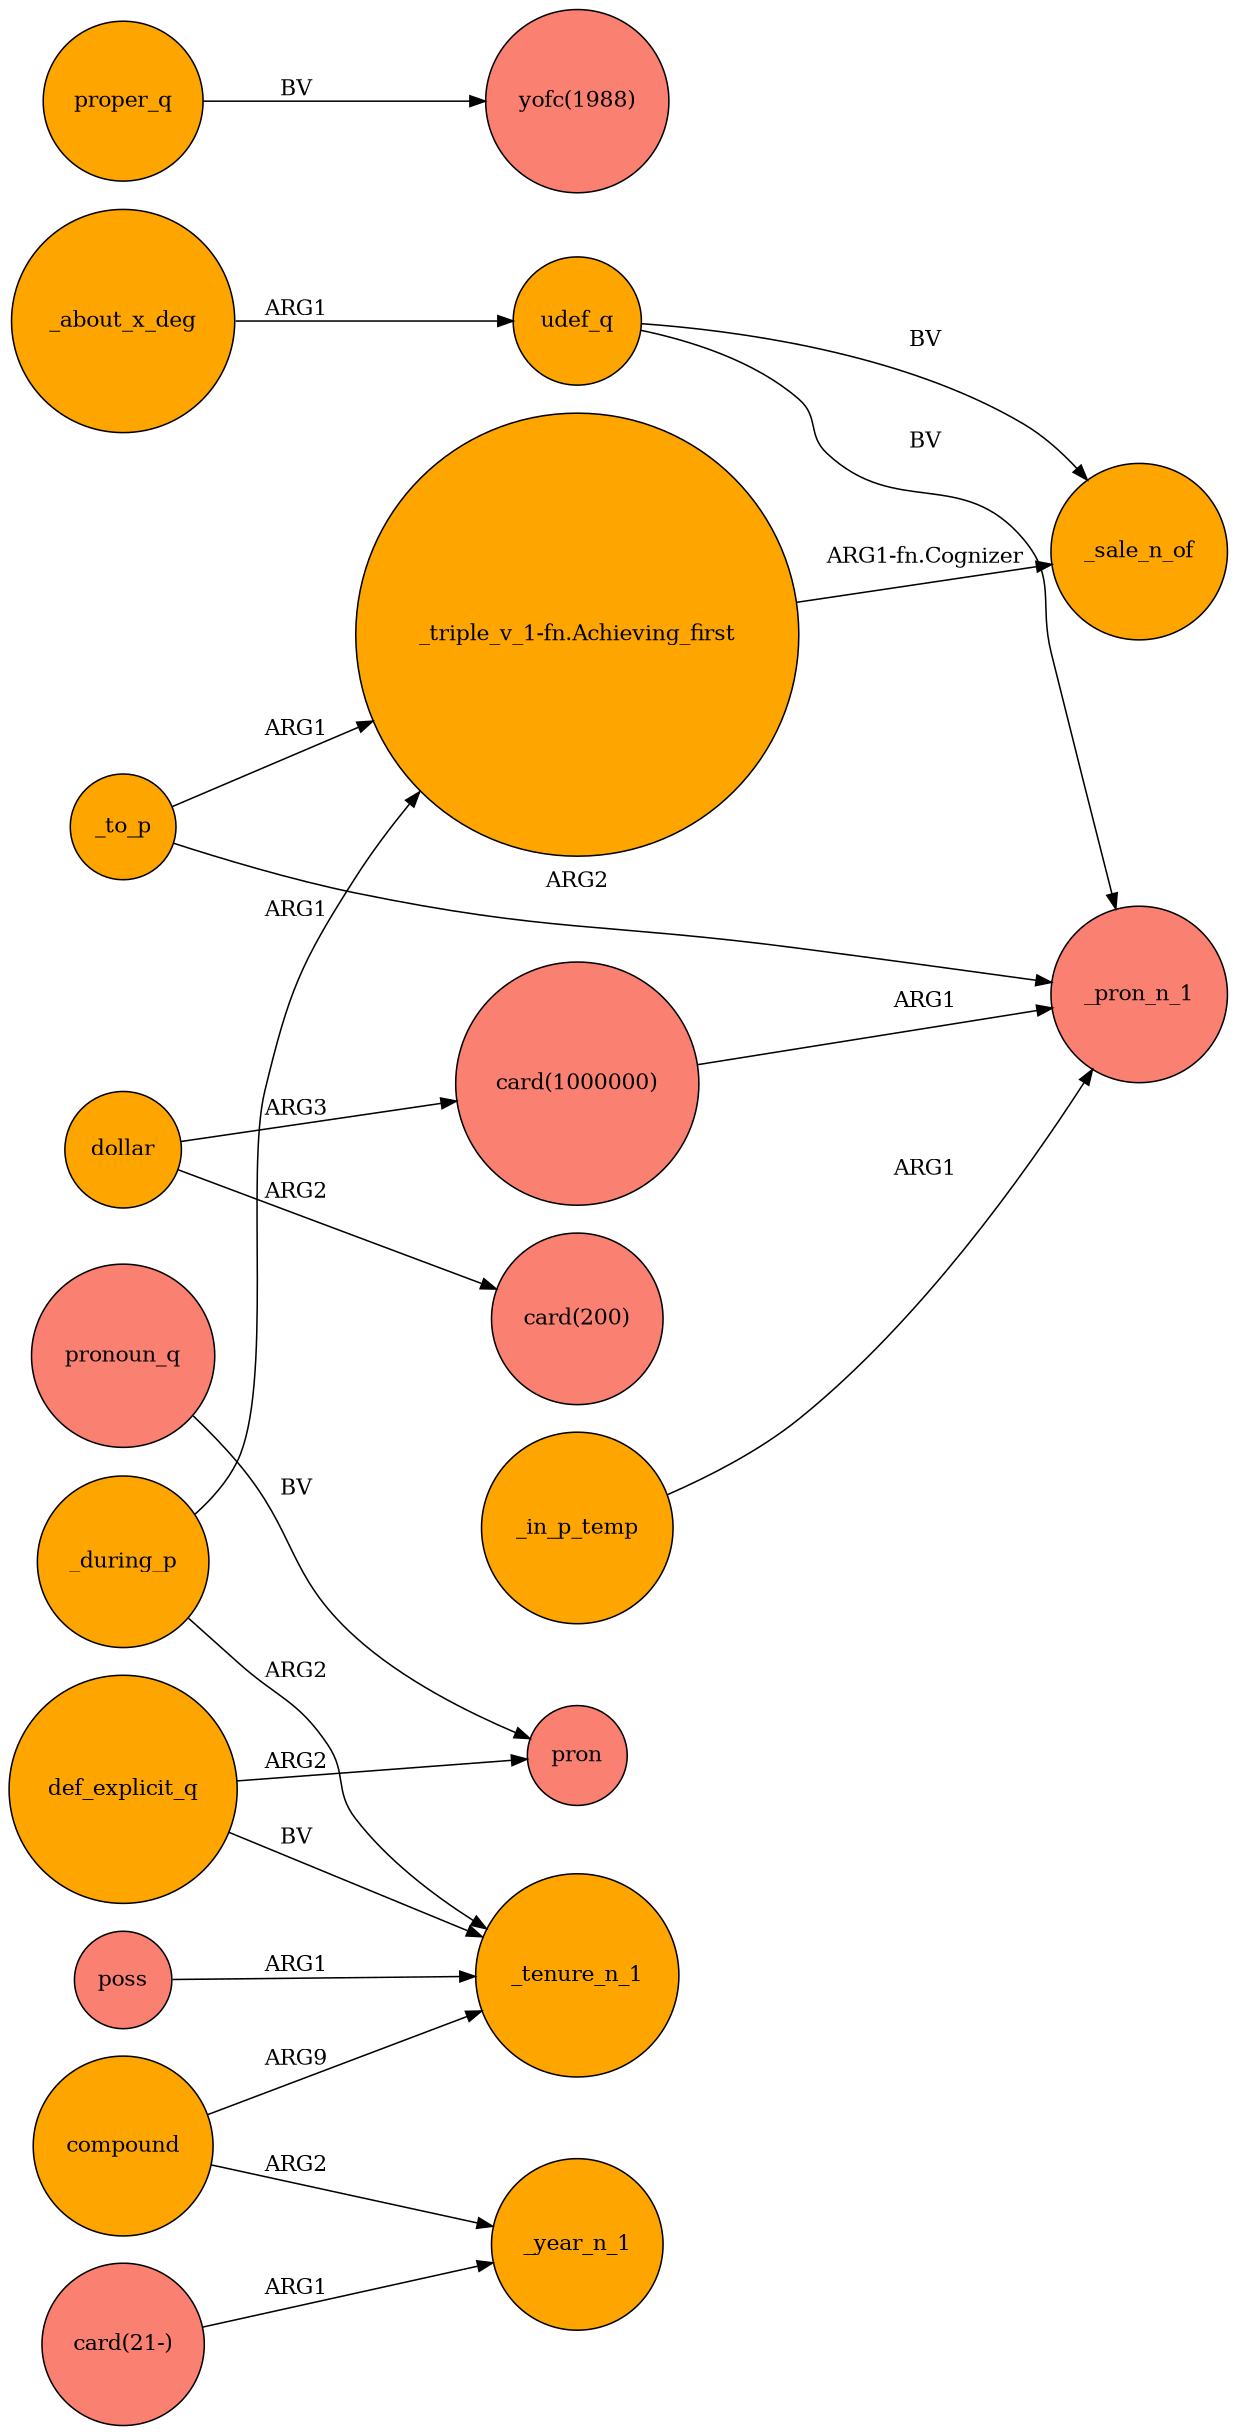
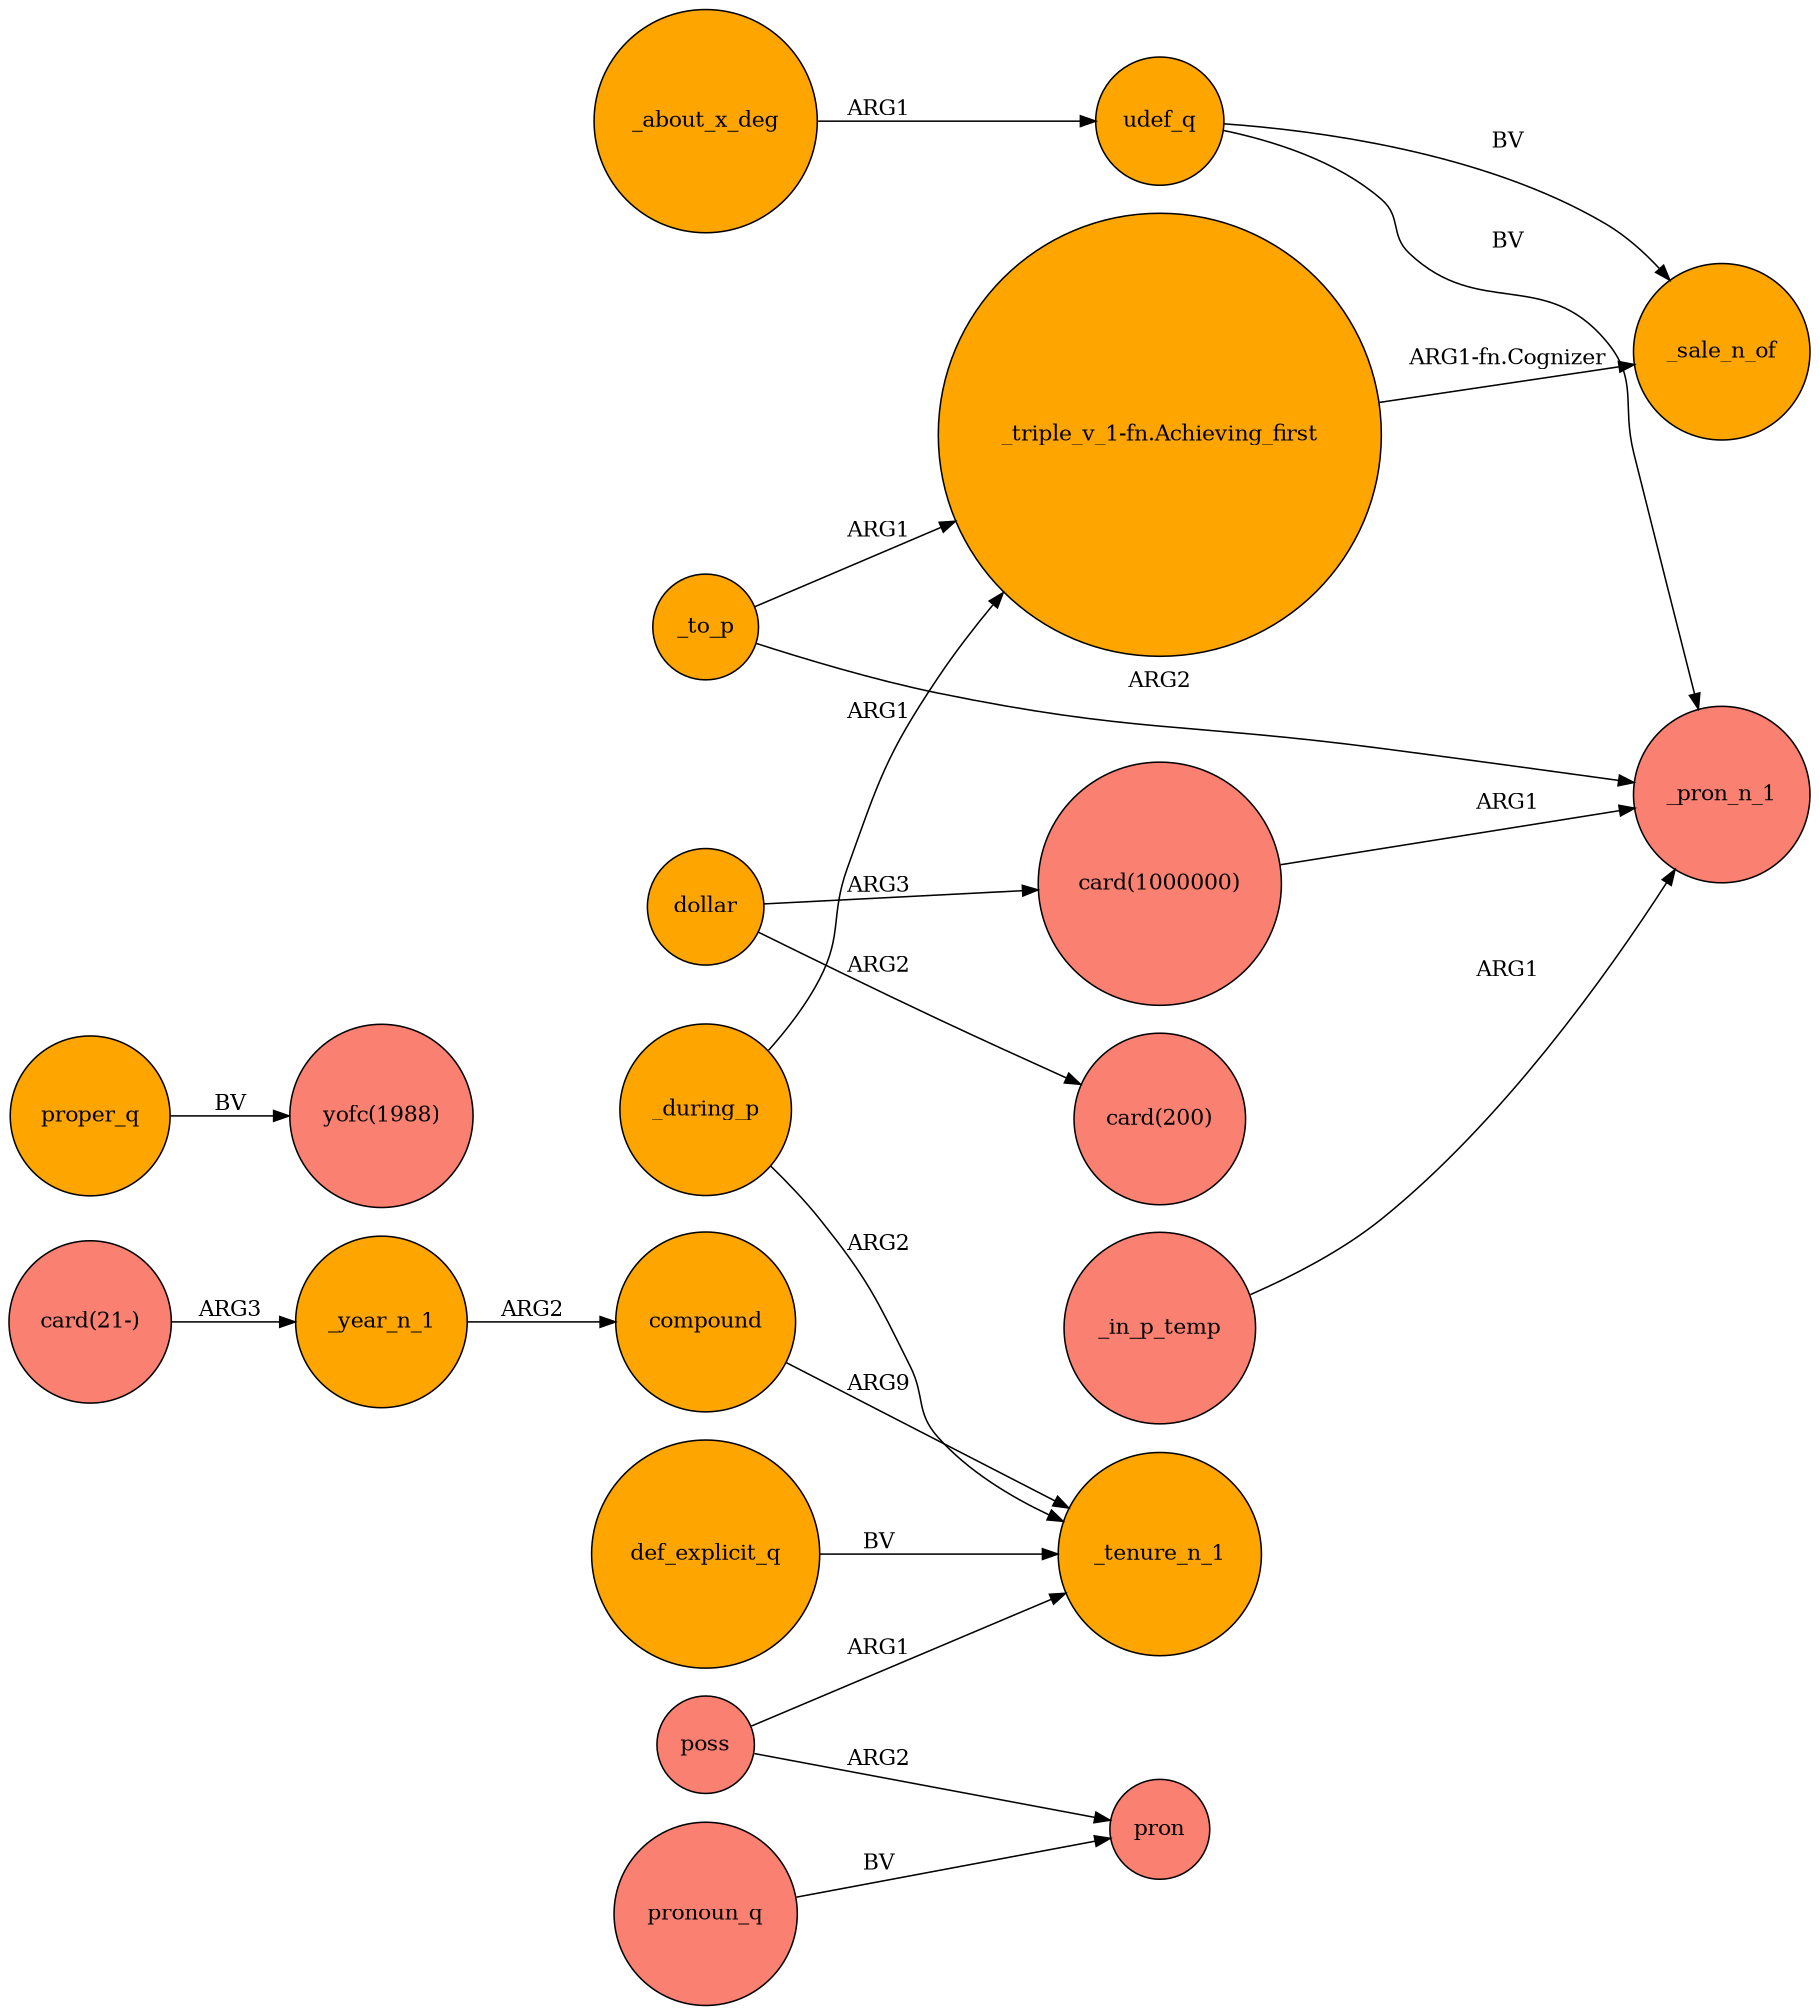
(577, 1528) -> (1160, 1328)
(374, 1771) -> (925, 1786)
(344, 2194) -> (534, 1322)
(296, 2288) -> (230, 1310)
